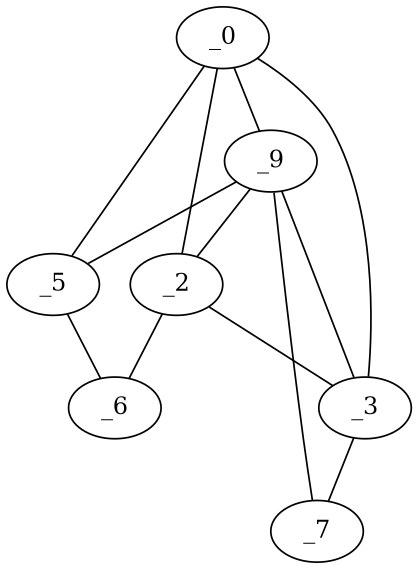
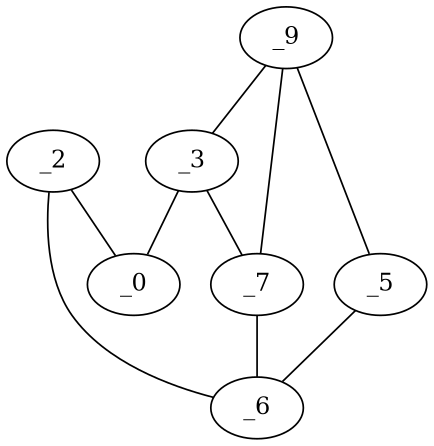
(247, 100) -> none
(138, 161) -> none
(224, 223) -> none
none -> (257, 346)
(271, 346) -> none
